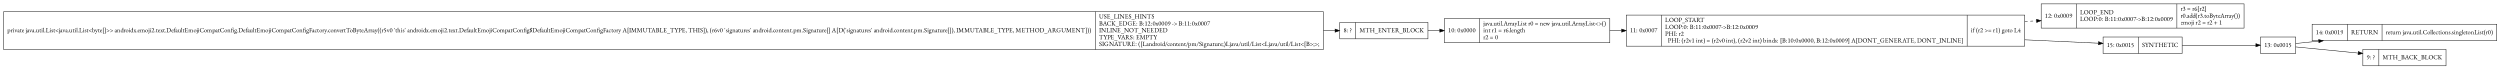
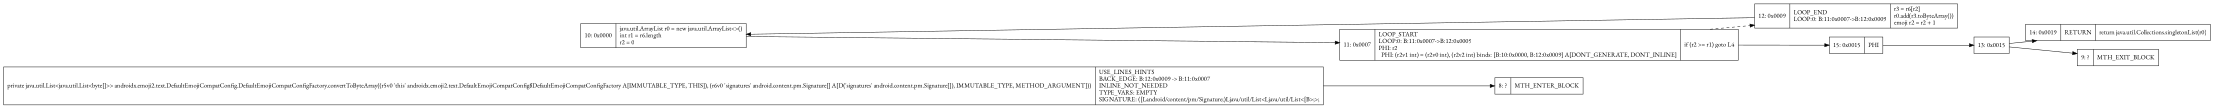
(1434, 31) -> (1253, 26)
(2160, 45) -> (1874, 45)
(2412, 57) -> (2126, 57)
